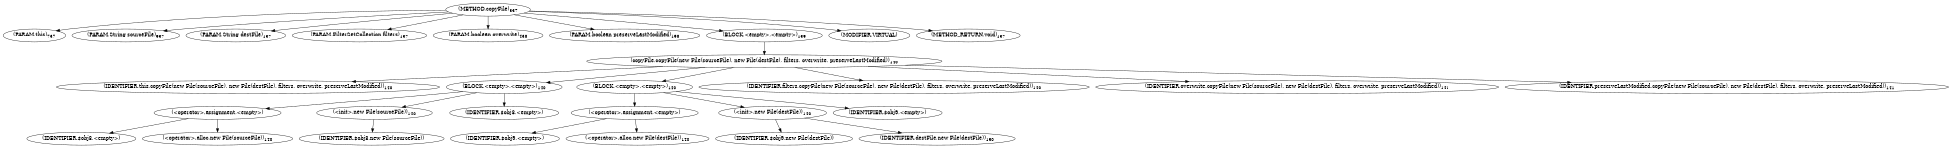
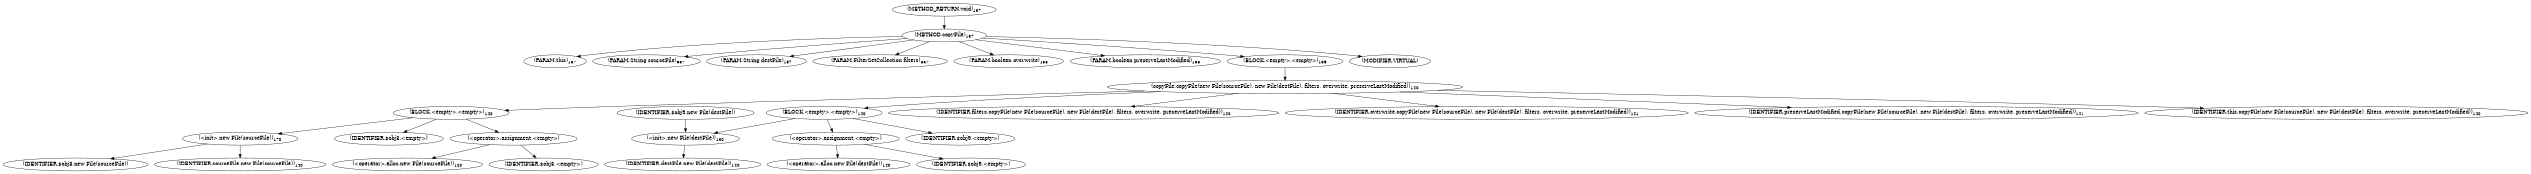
(514, 9) -> (970, 35)
(729, 18) -> (944, 21)
(51, 35) -> (572, 61)
(404, 35) -> (925, 61)
(523, 35) -> (1044, 61)
(675, 35) -> (1196, 61)
(412, 112) -> (278, 138)
(807, 112) -> (720, 138)
(778, 124) -> (686, 124)
(268, 138) -> (458, 164)
(990, 138) -> (736, 164)
none -> (240, 164)
